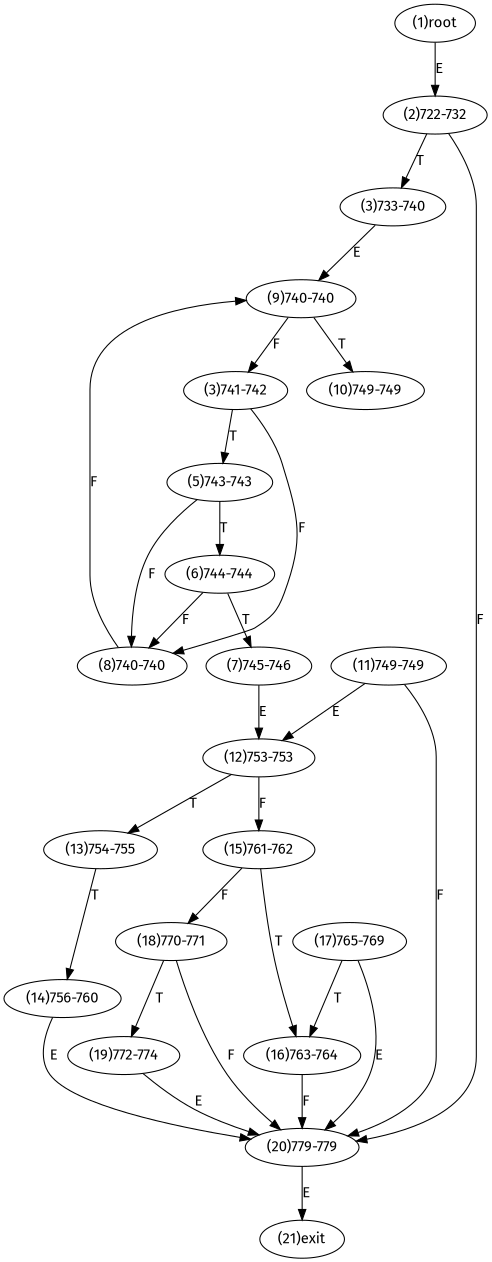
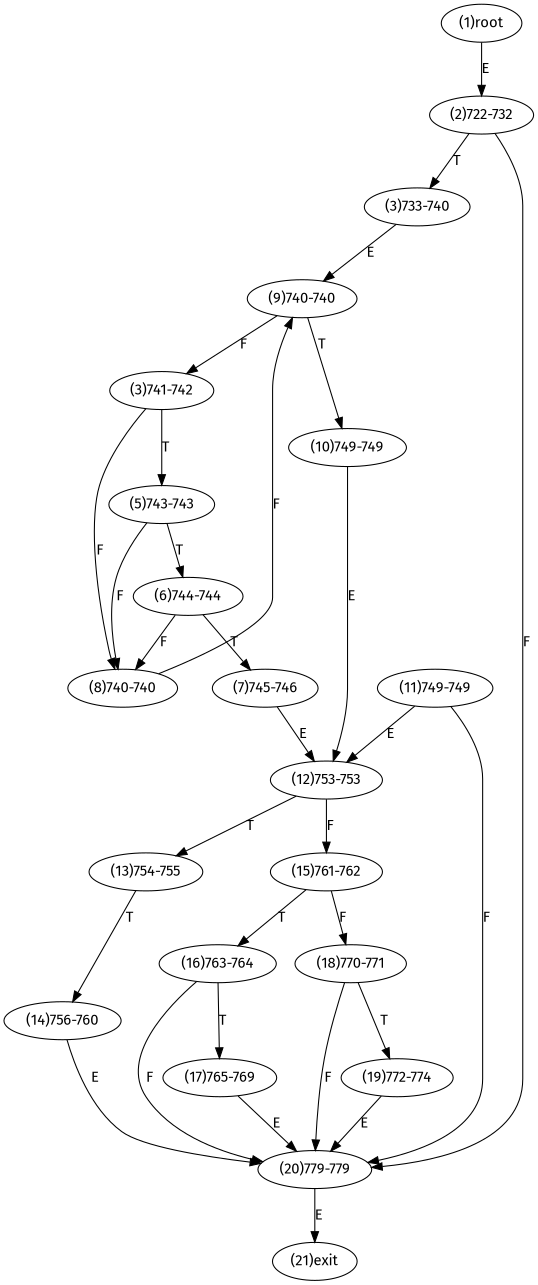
none -> (348, 609)
(328, 994) -> (219, 1015)
